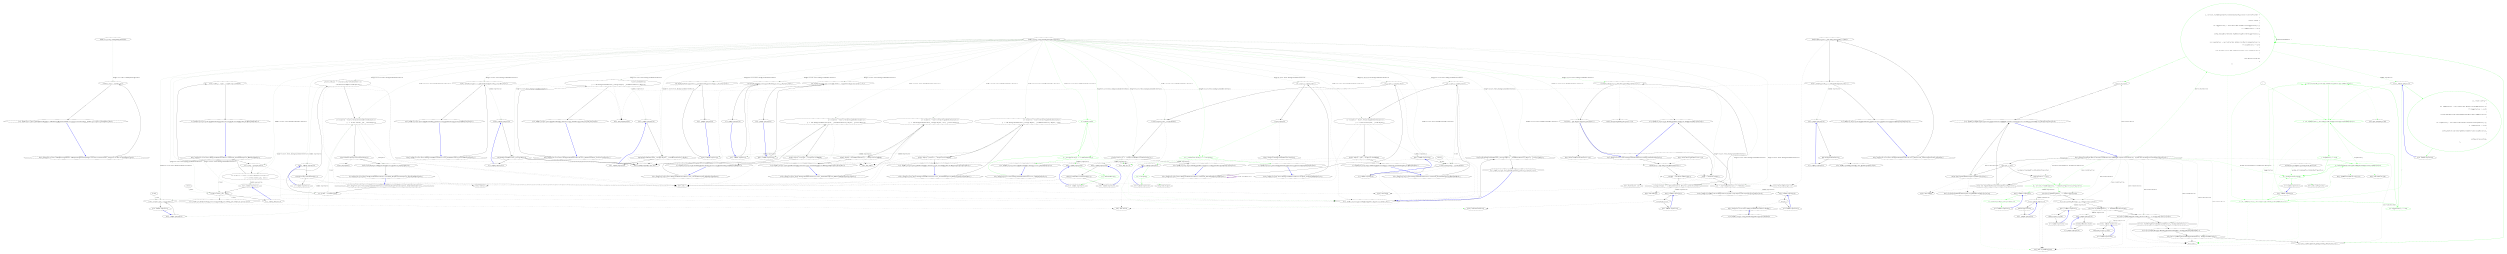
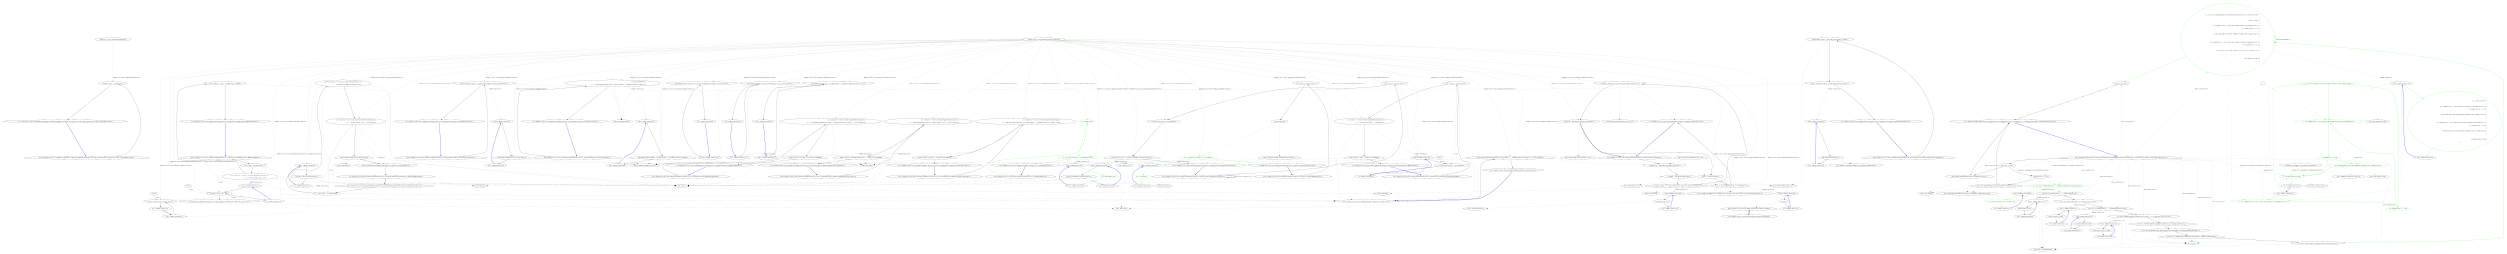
(580, 161) -> (580, 161)
